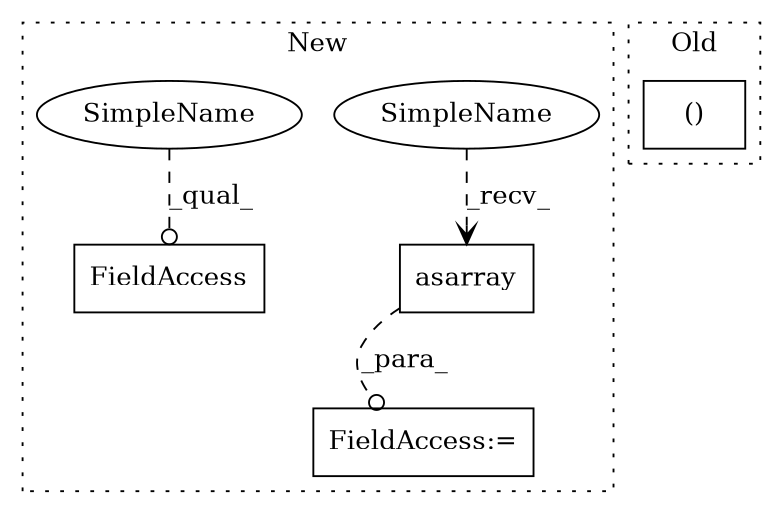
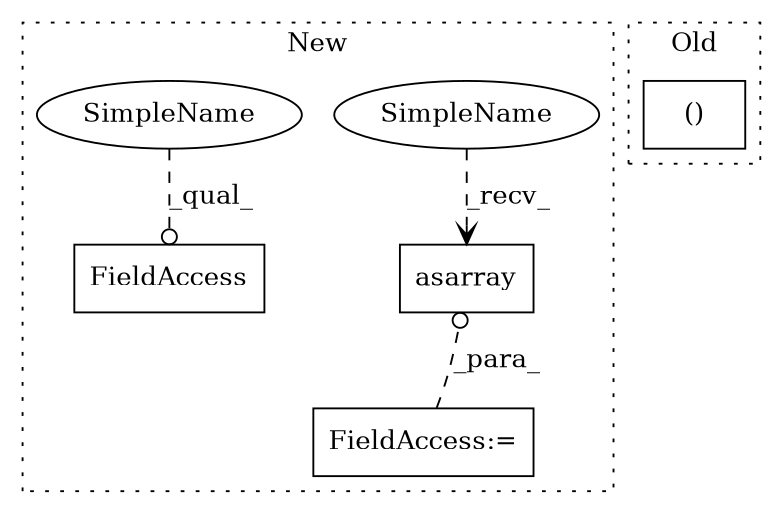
(361, 346) -> (450, 368)
